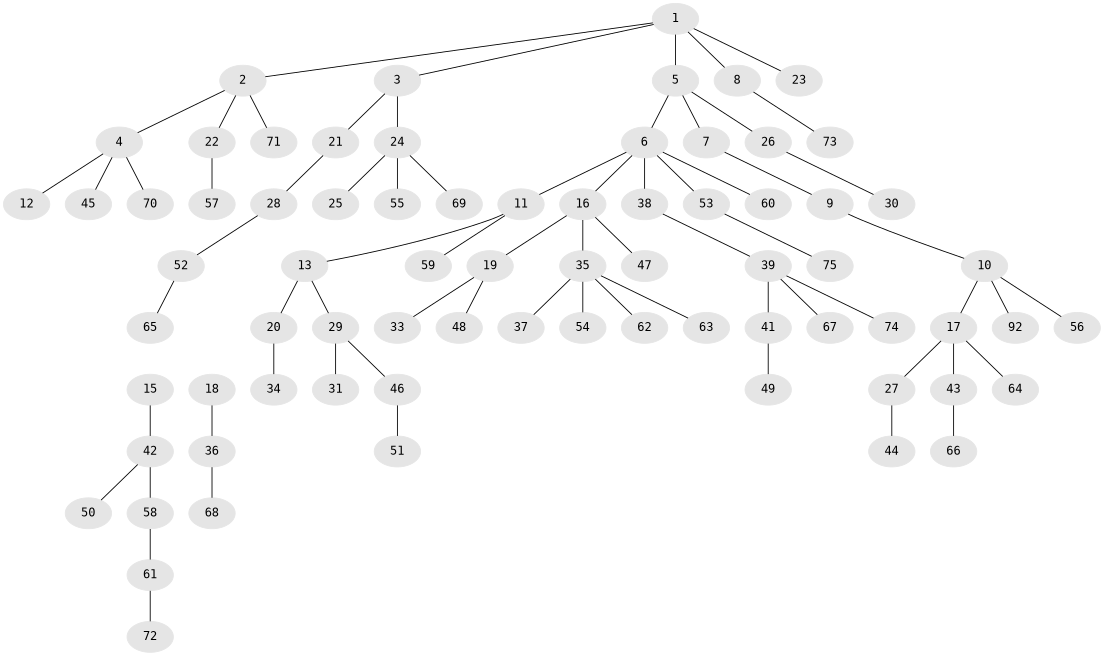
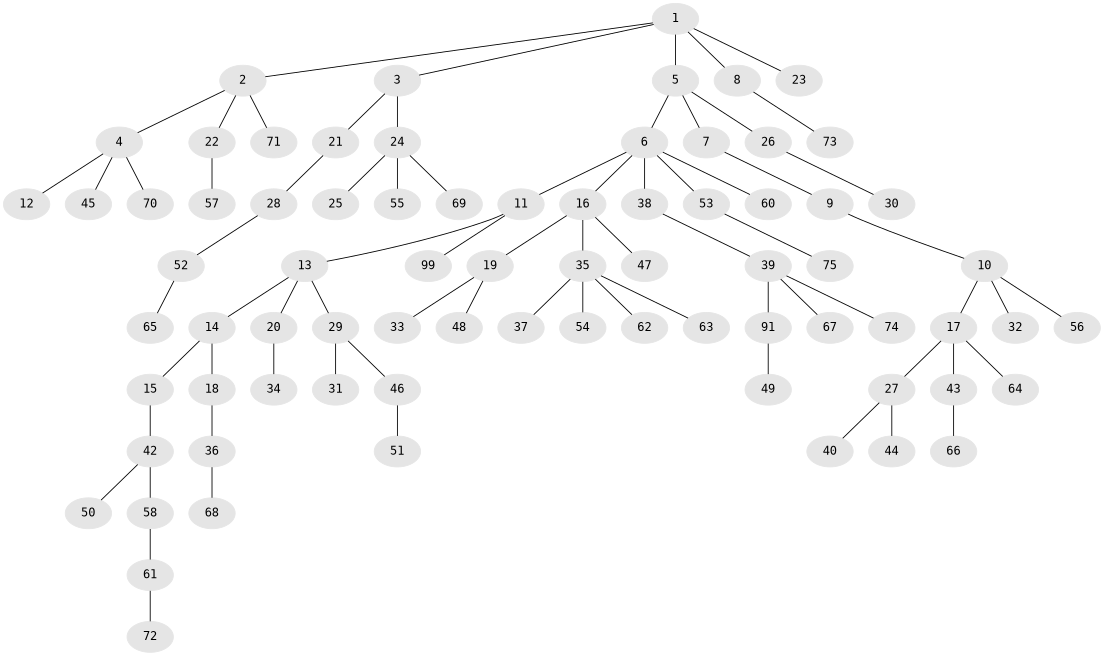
(428, 266) -> (428, 266)
none -> (212, 328)
(768, 328) -> (768, 328)
(1015, 328) -> (1015, 328)
none -> (830, 451)
